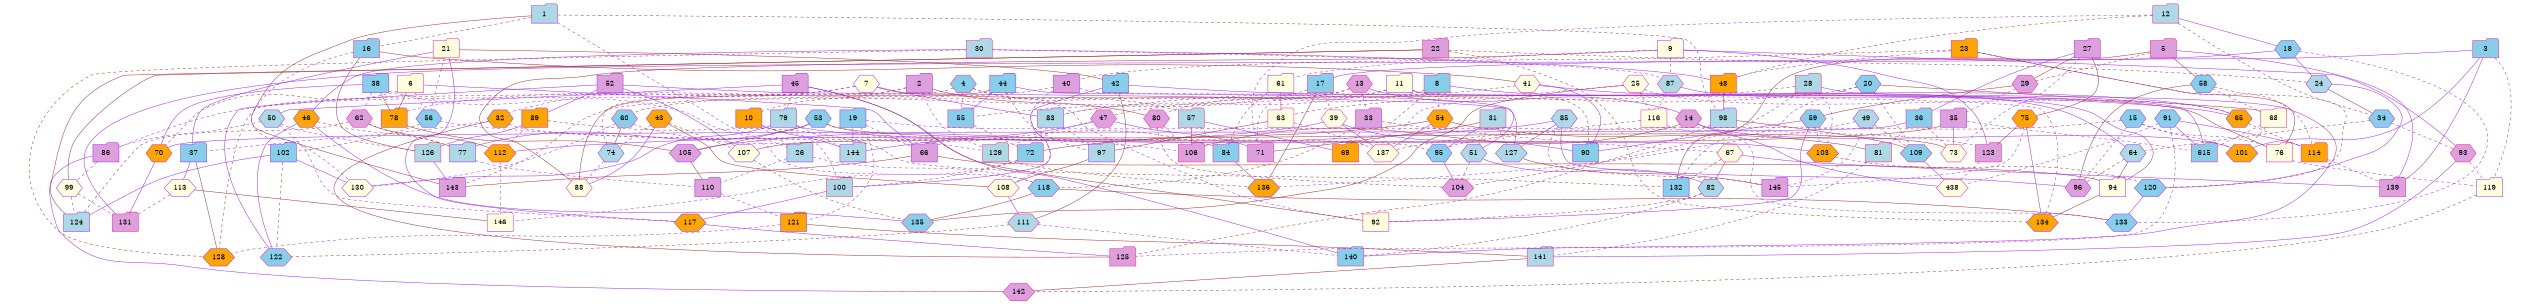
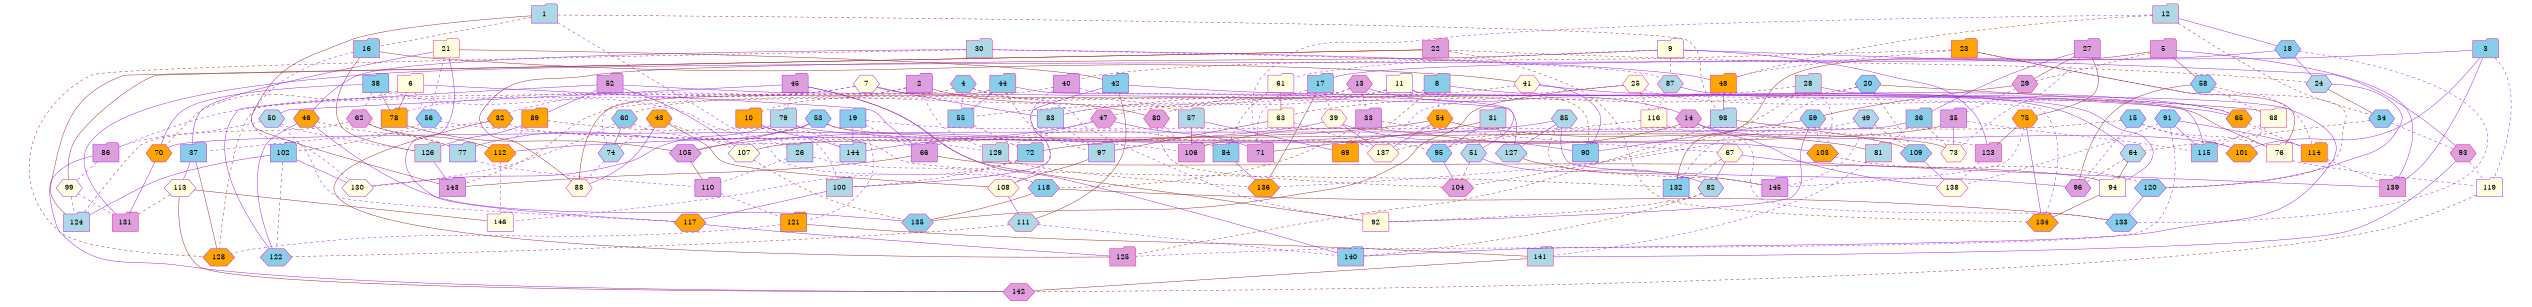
(1003, 84) -> (1003, 84)
(2204, 153) -> (2204, 153)
(1952, 188) -> (1952, 188)
none -> (563, 289)
